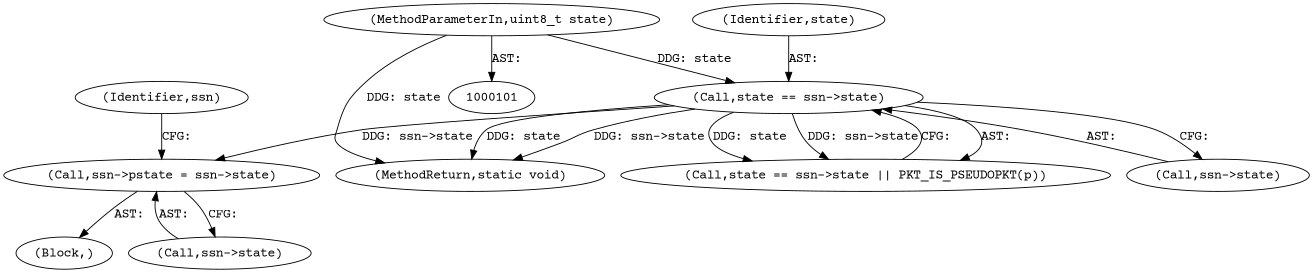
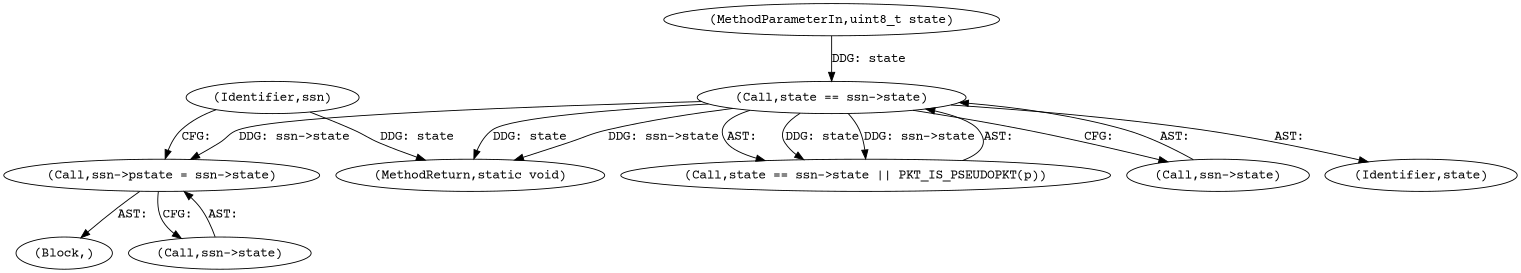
(789, 54) -> (1156, 124)
(358, 89) -> (363, 135)
(492, 97) -> none
(940, 136) -> (1002, 136)
